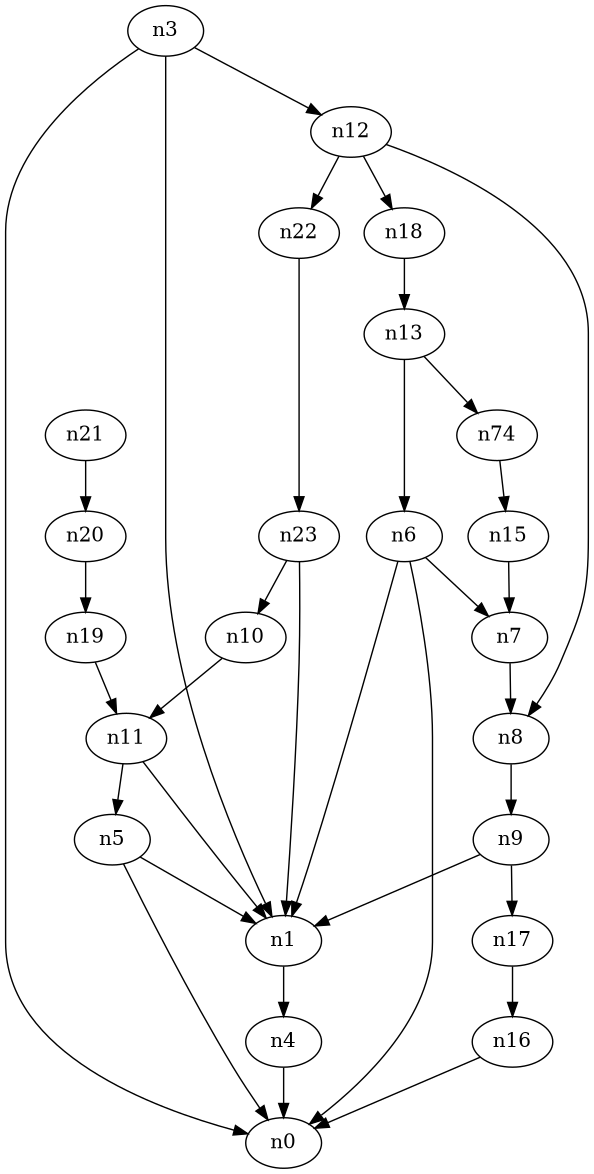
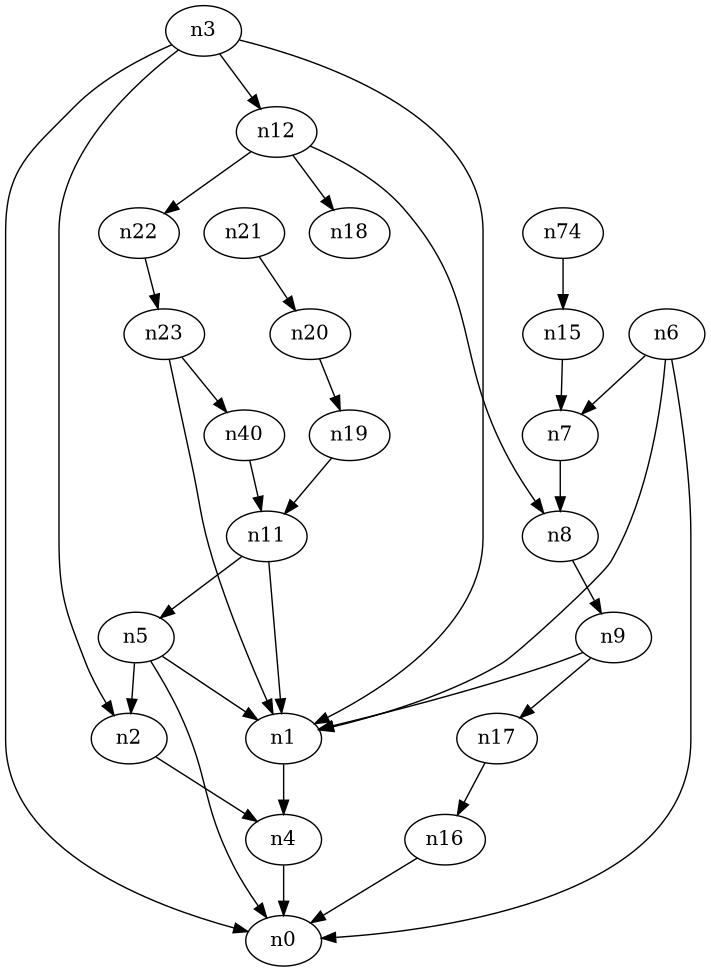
(404, 334) -> none
(246, 637) -> (244, 435)
none -> (129, 739)
